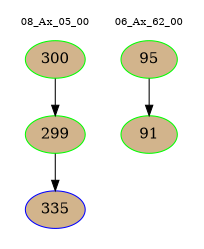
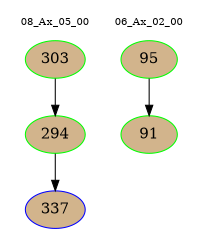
(149, 22) -> (149, 22)
(55, 59) -> (55, 59)
(55, 135) -> (55, 135)
(55, 210) -> (55, 210)
